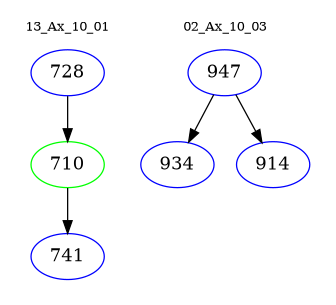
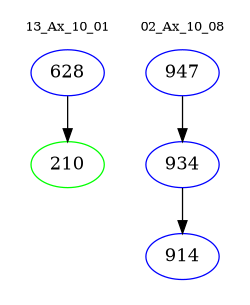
(225, 27) -> (183, 27)
(68, 73) -> (68, 73)
(246, 113) -> (183, 204)
(68, 165) -> (68, 165)
(68, 257) -> none
